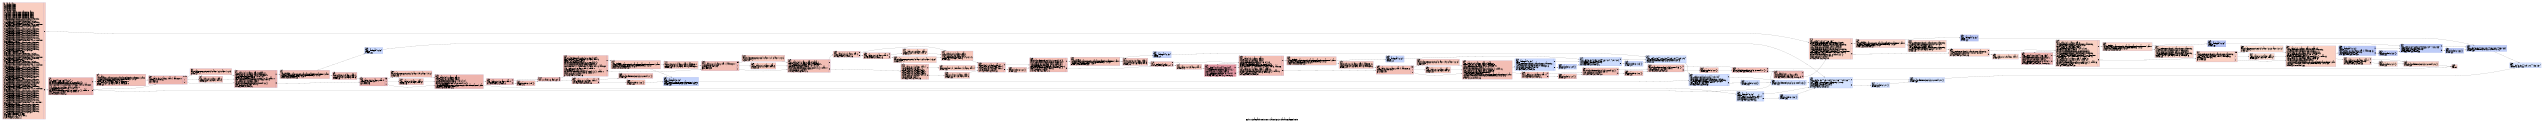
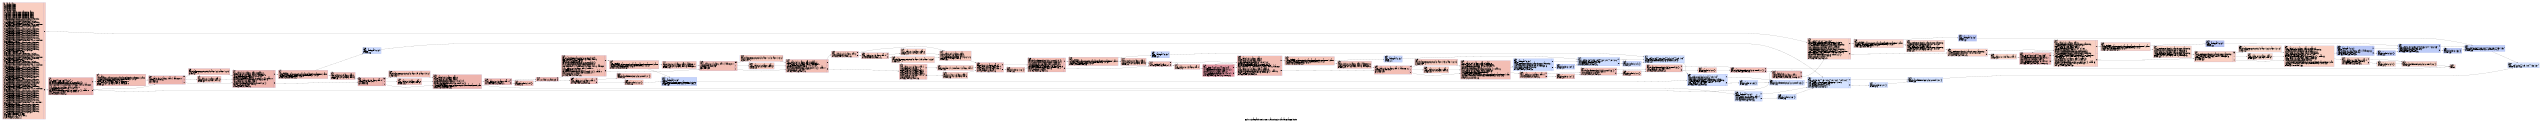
(14, 53) -> (14, 53)
(185, 77) -> (184, 77)
